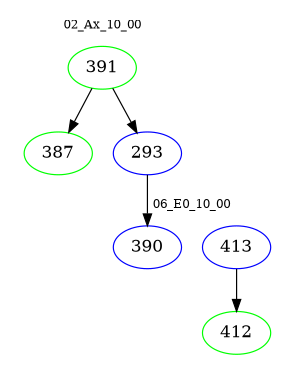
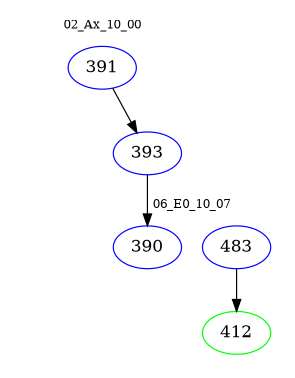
(102, 68) -> (102, 68)
(58, 153) -> none
(147, 153) -> (147, 153)
(192, 205) -> (192, 205)
(237, 247) -> (237, 247)
